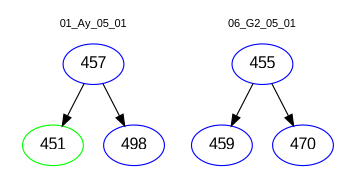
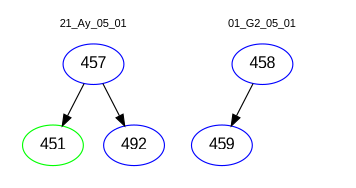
(93, 24) -> (93, 24)
(262, 24) -> (262, 24)
(262, 64) -> (262, 64)
(134, 145) -> (134, 145)
(303, 145) -> none
